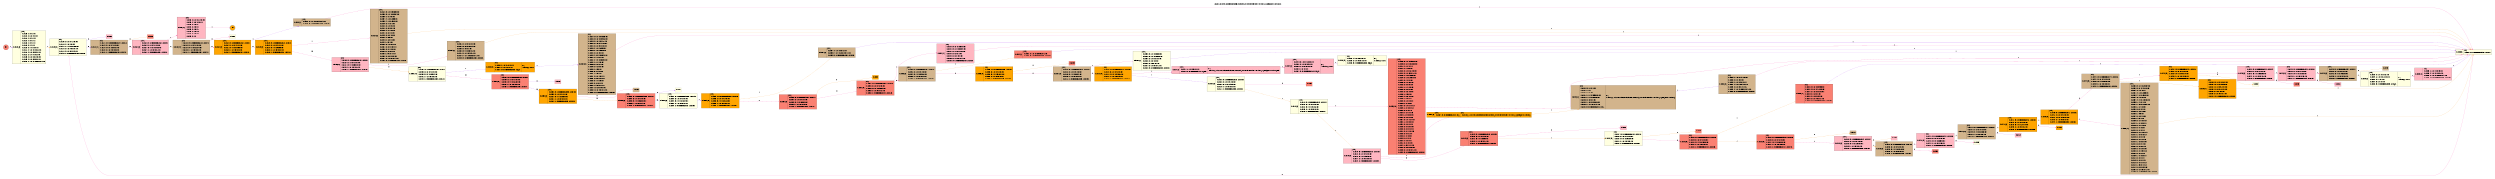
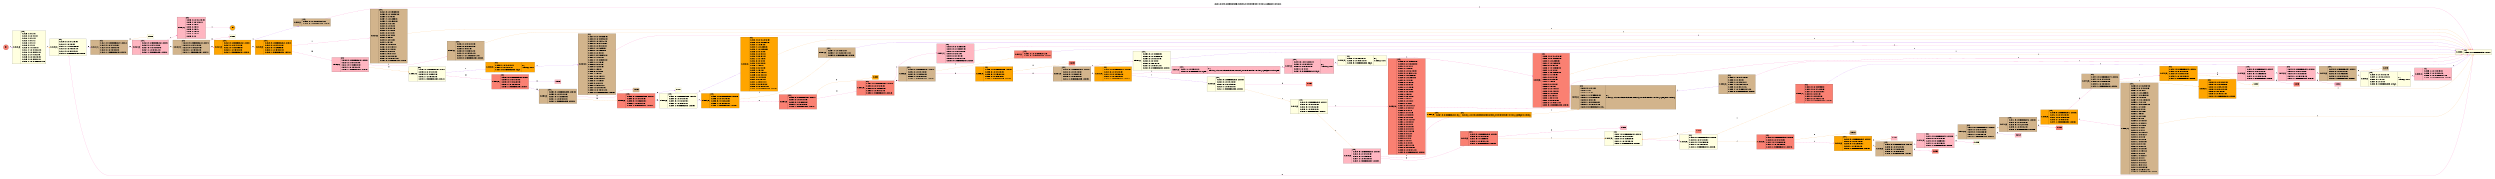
(109, 37) -> none
(150, 37) -> (150, 37)
none -> (759, 64)
none -> (1551, 80)
(558, 96) -> (558, 96)
(2018, 124) -> (2018, 124)
(2059, 128) -> (2059, 128)
(1668, 134) -> (1670, 137)
(1698, 142) -> (1698, 142)
(1853, 143) -> (1853, 143)
